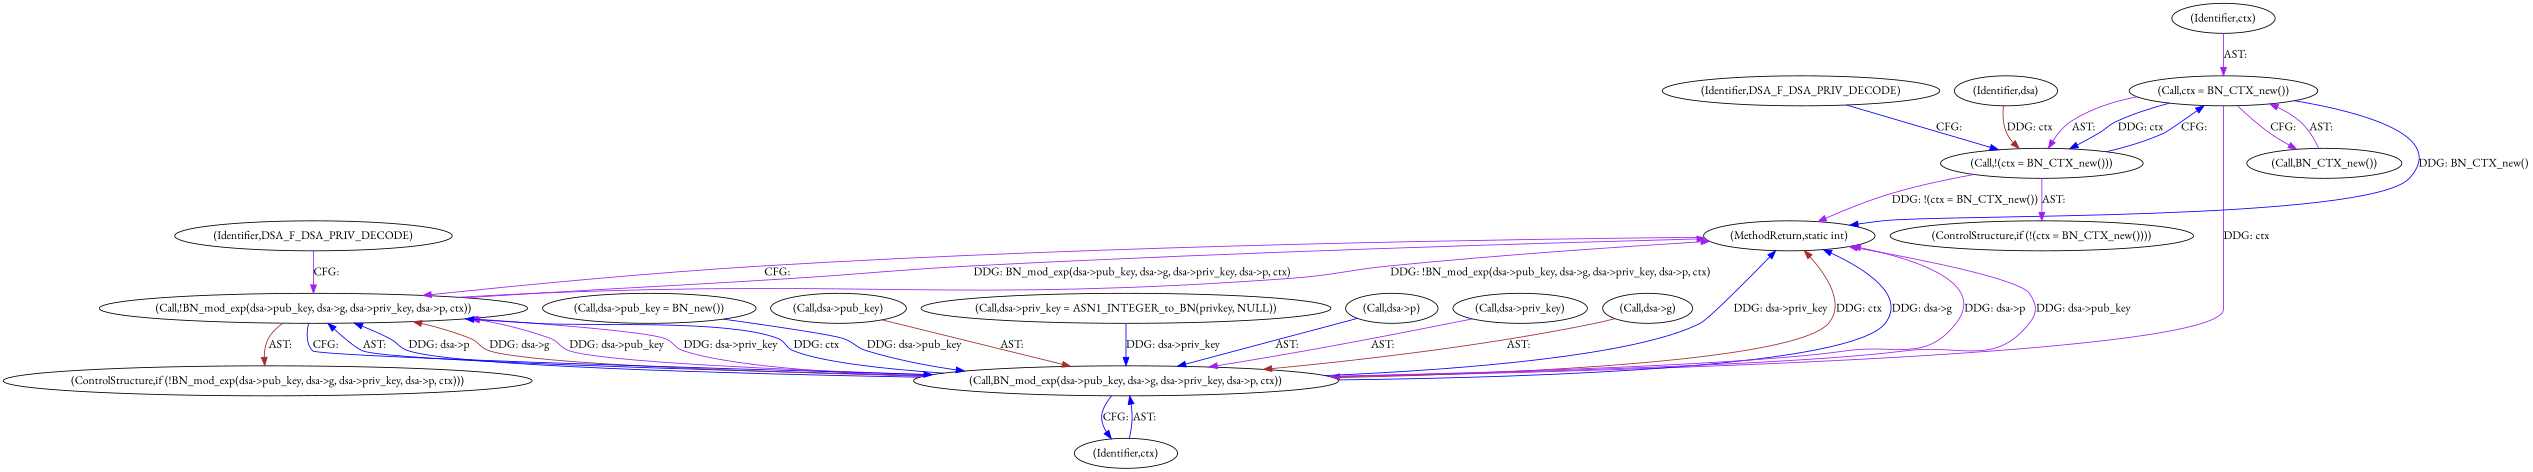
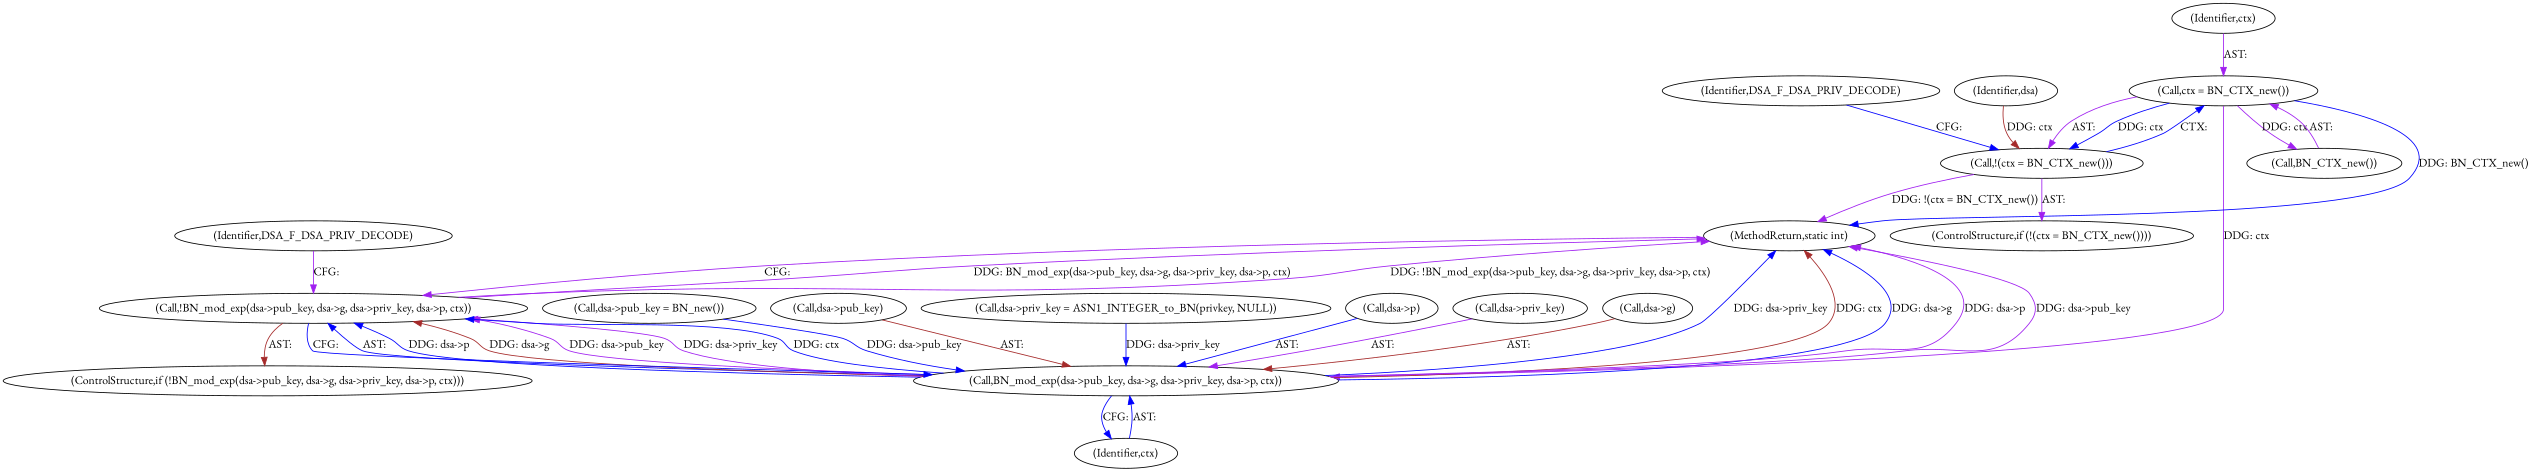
(2196, 127) -> (2196, 127)
(2285, 127) -> (2285, 127)
